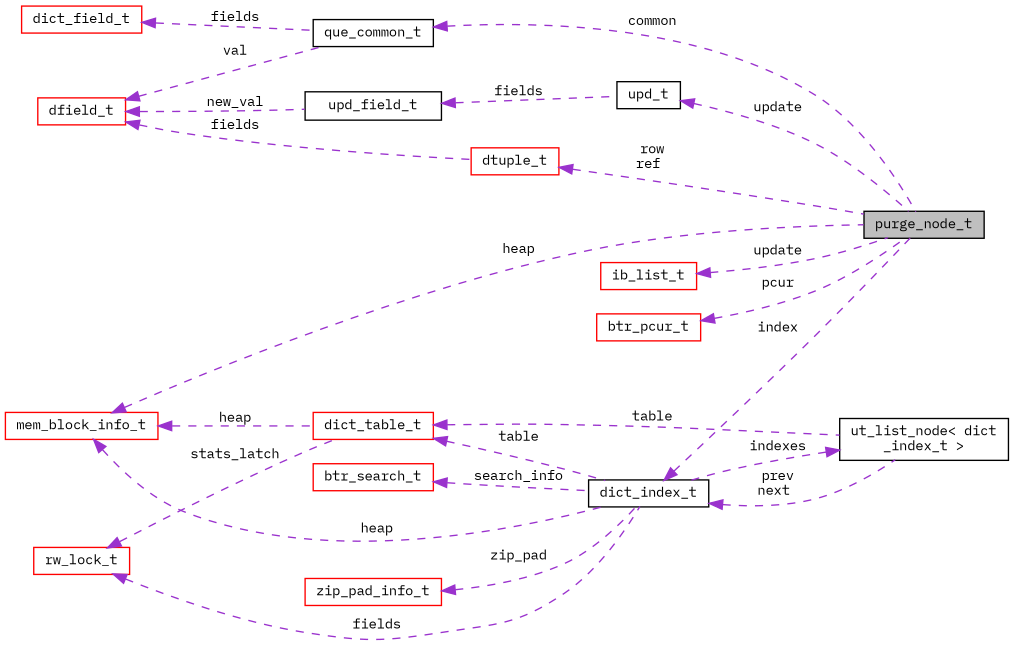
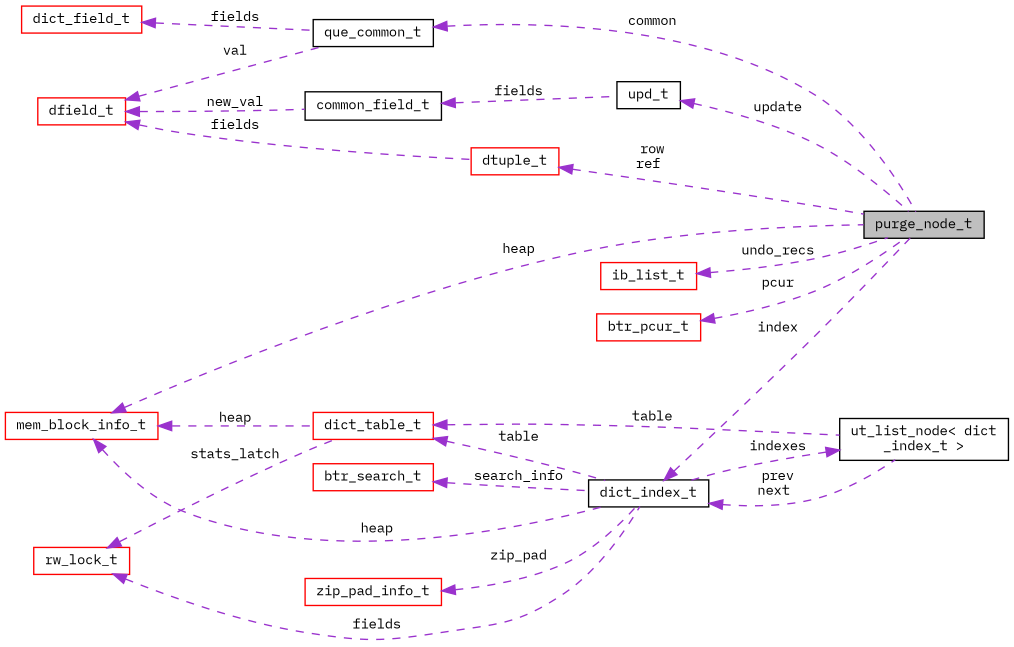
(373, 106) -> (373, 106)
(774, 251) -> (774, 251)
